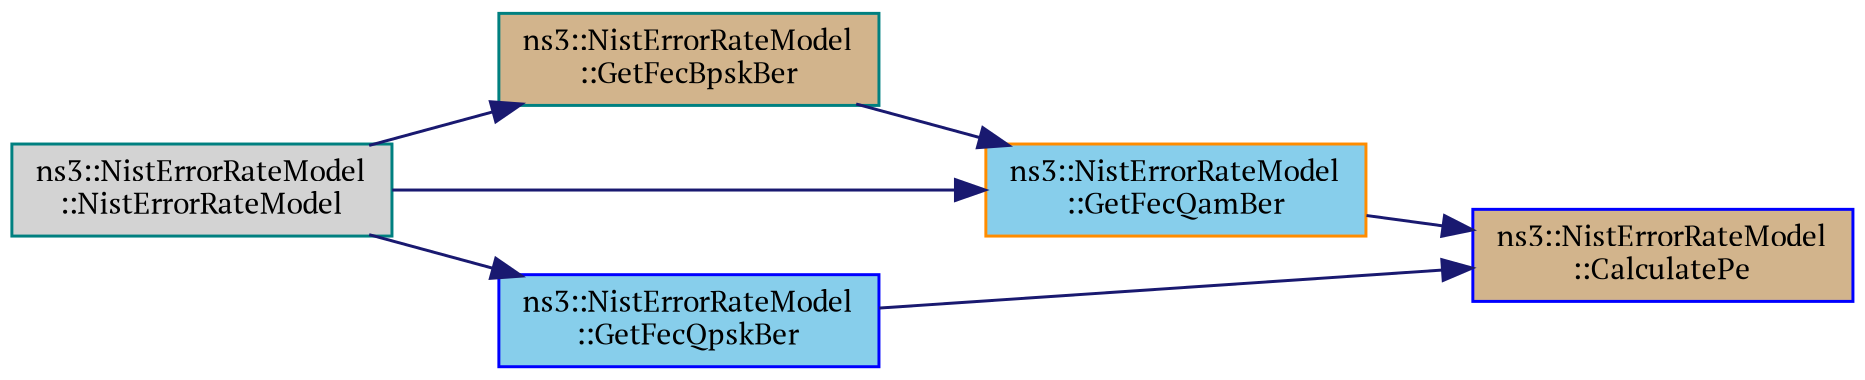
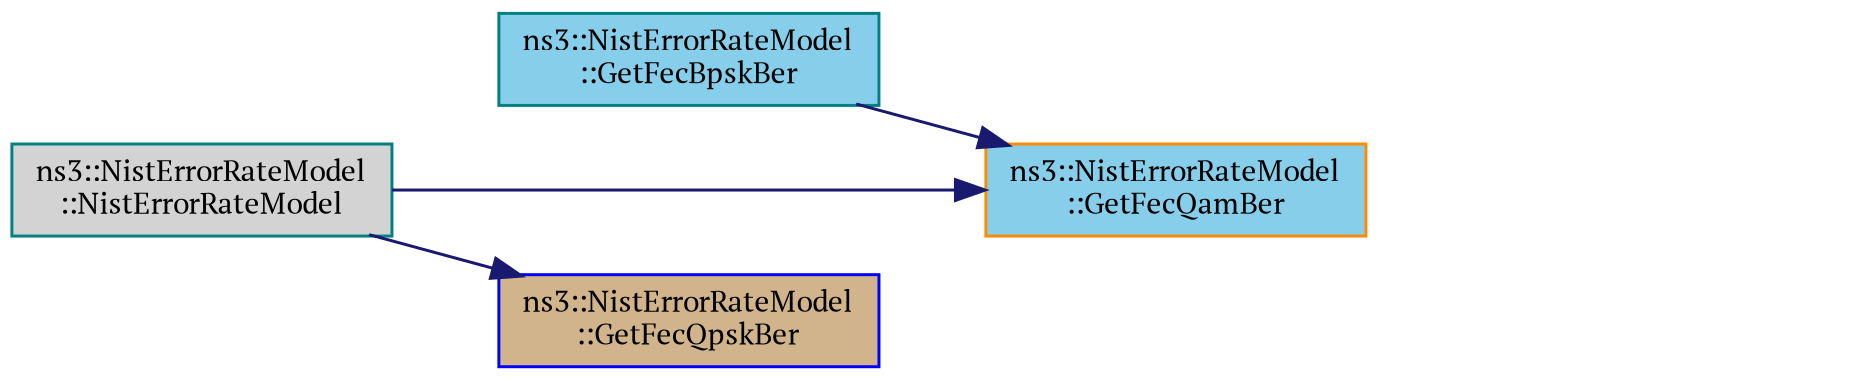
(689, 59) -> (689, 59)
(431, 129) -> none
(1663, 255) -> none
(689, 321) -> (689, 321)
